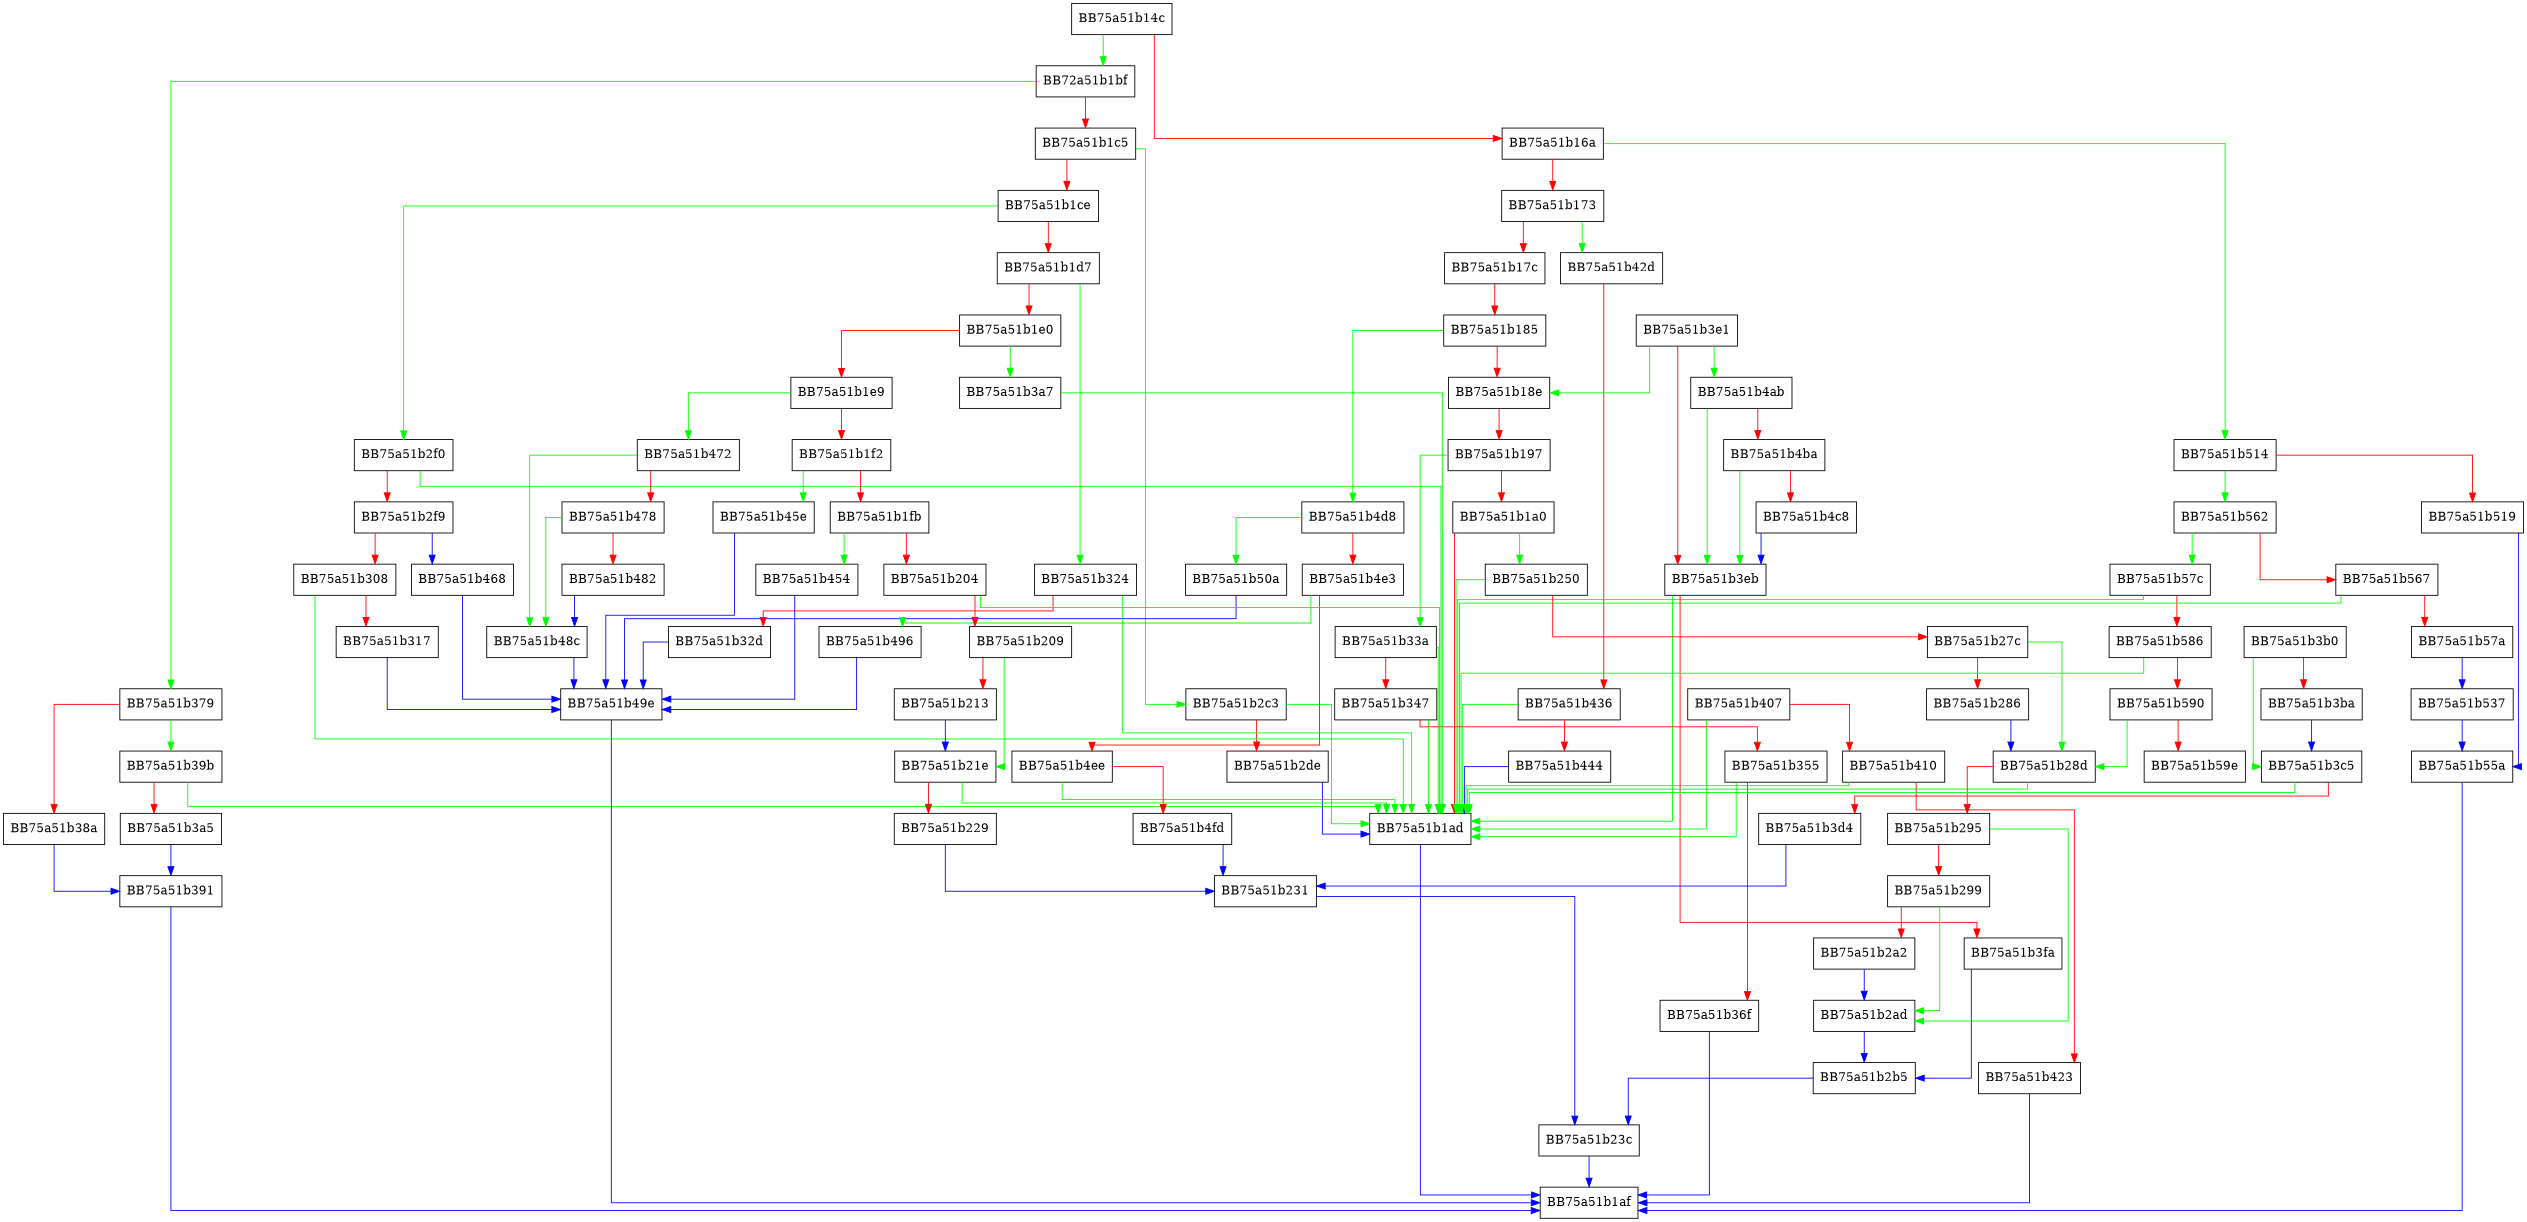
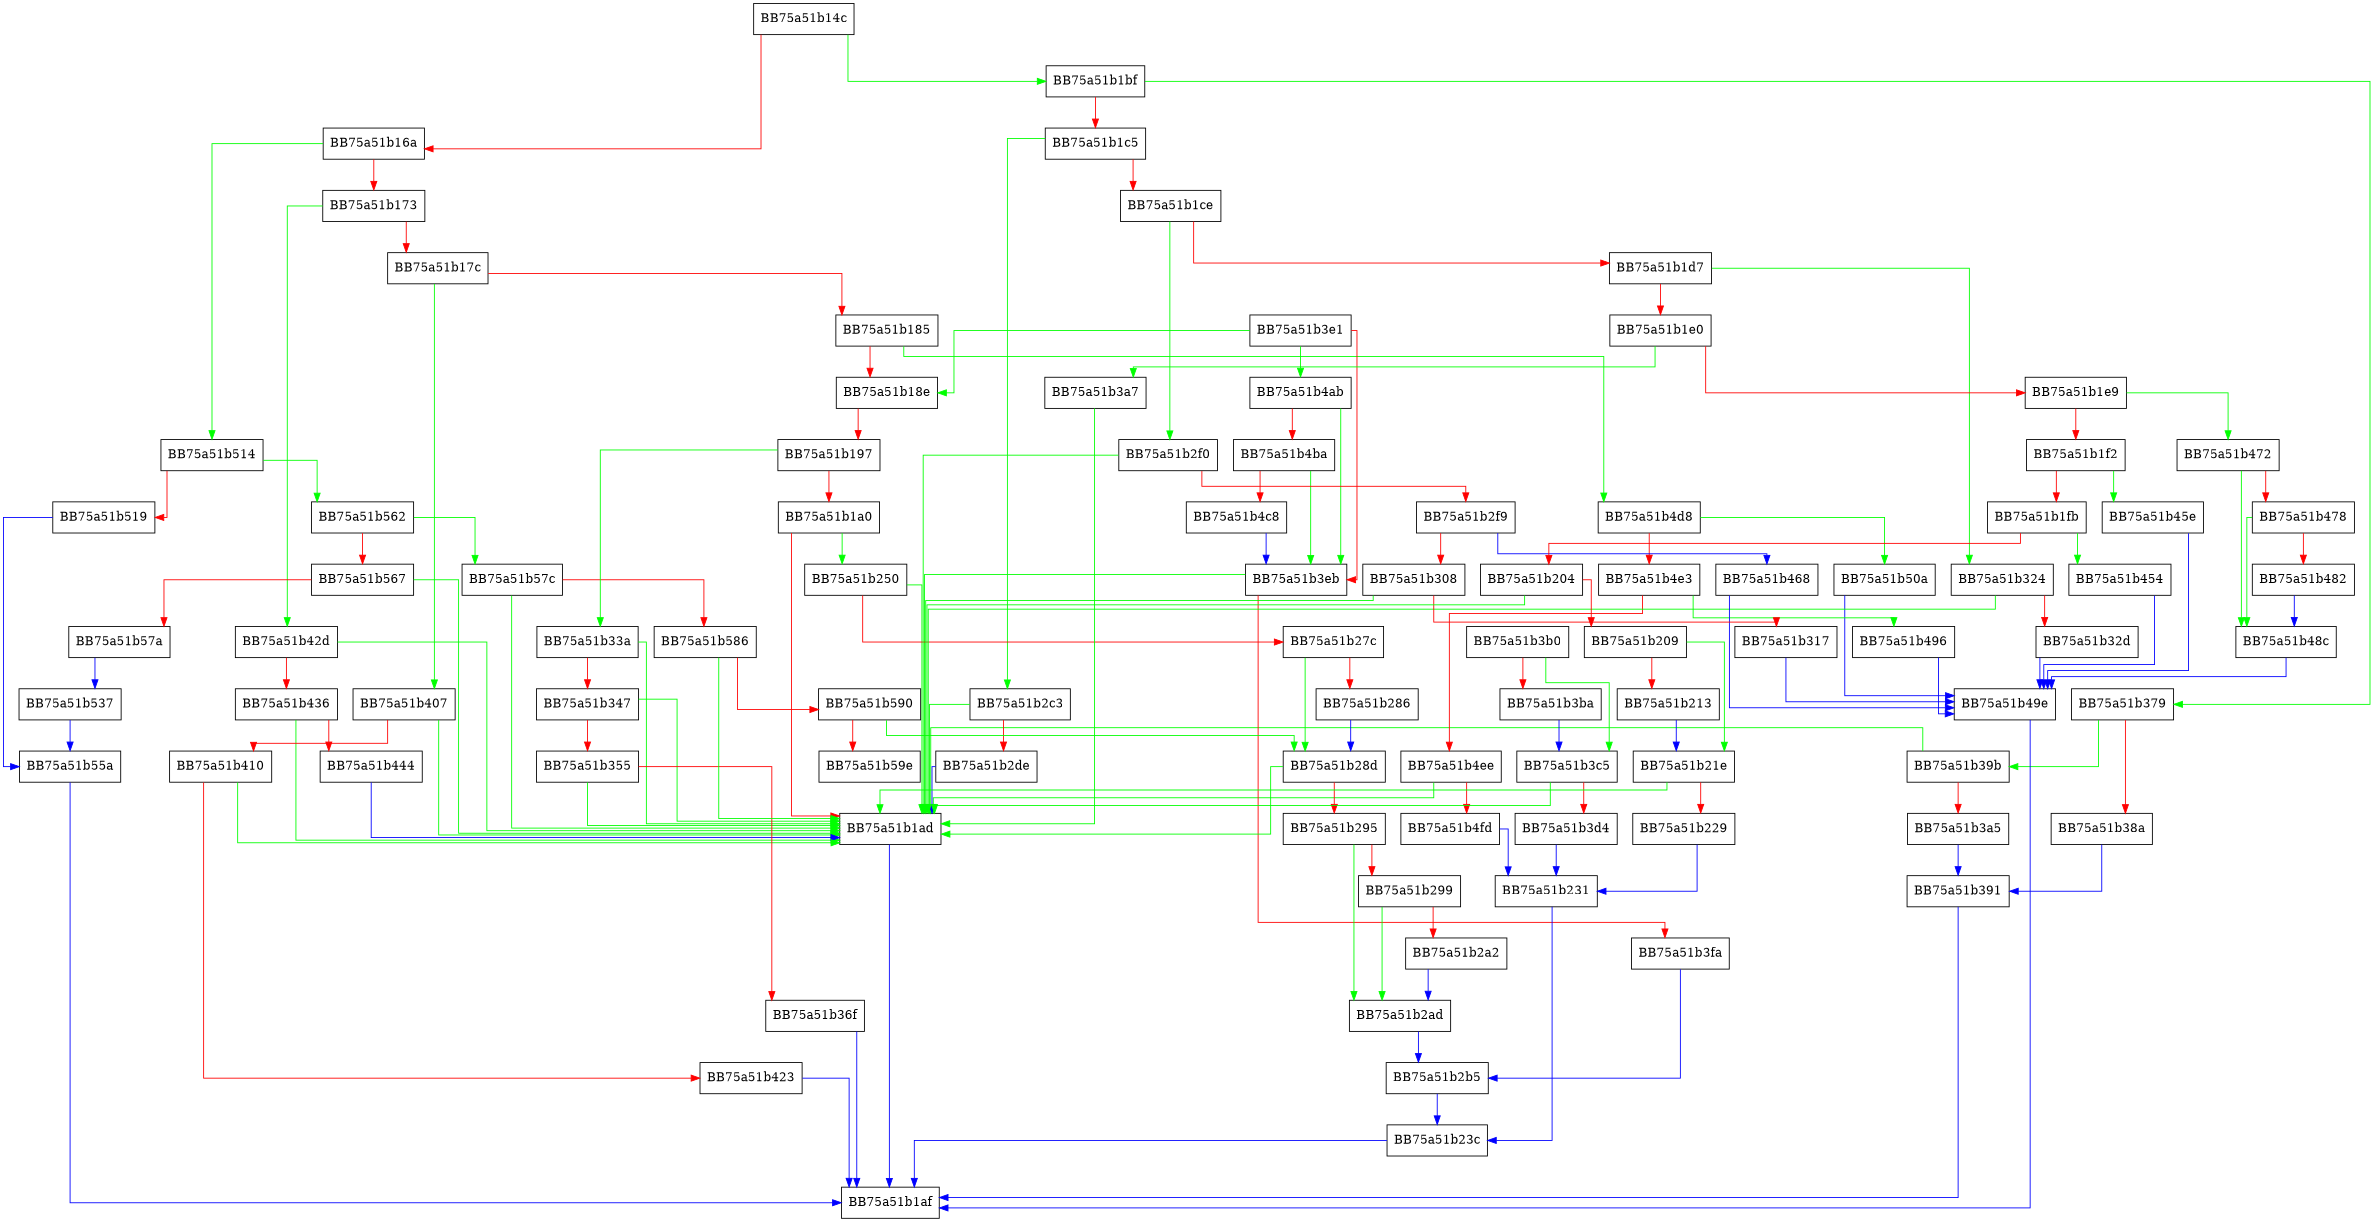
(1085, 81) -> (1095, 81)
none -> (434, 482)
none -> (487, 817)
